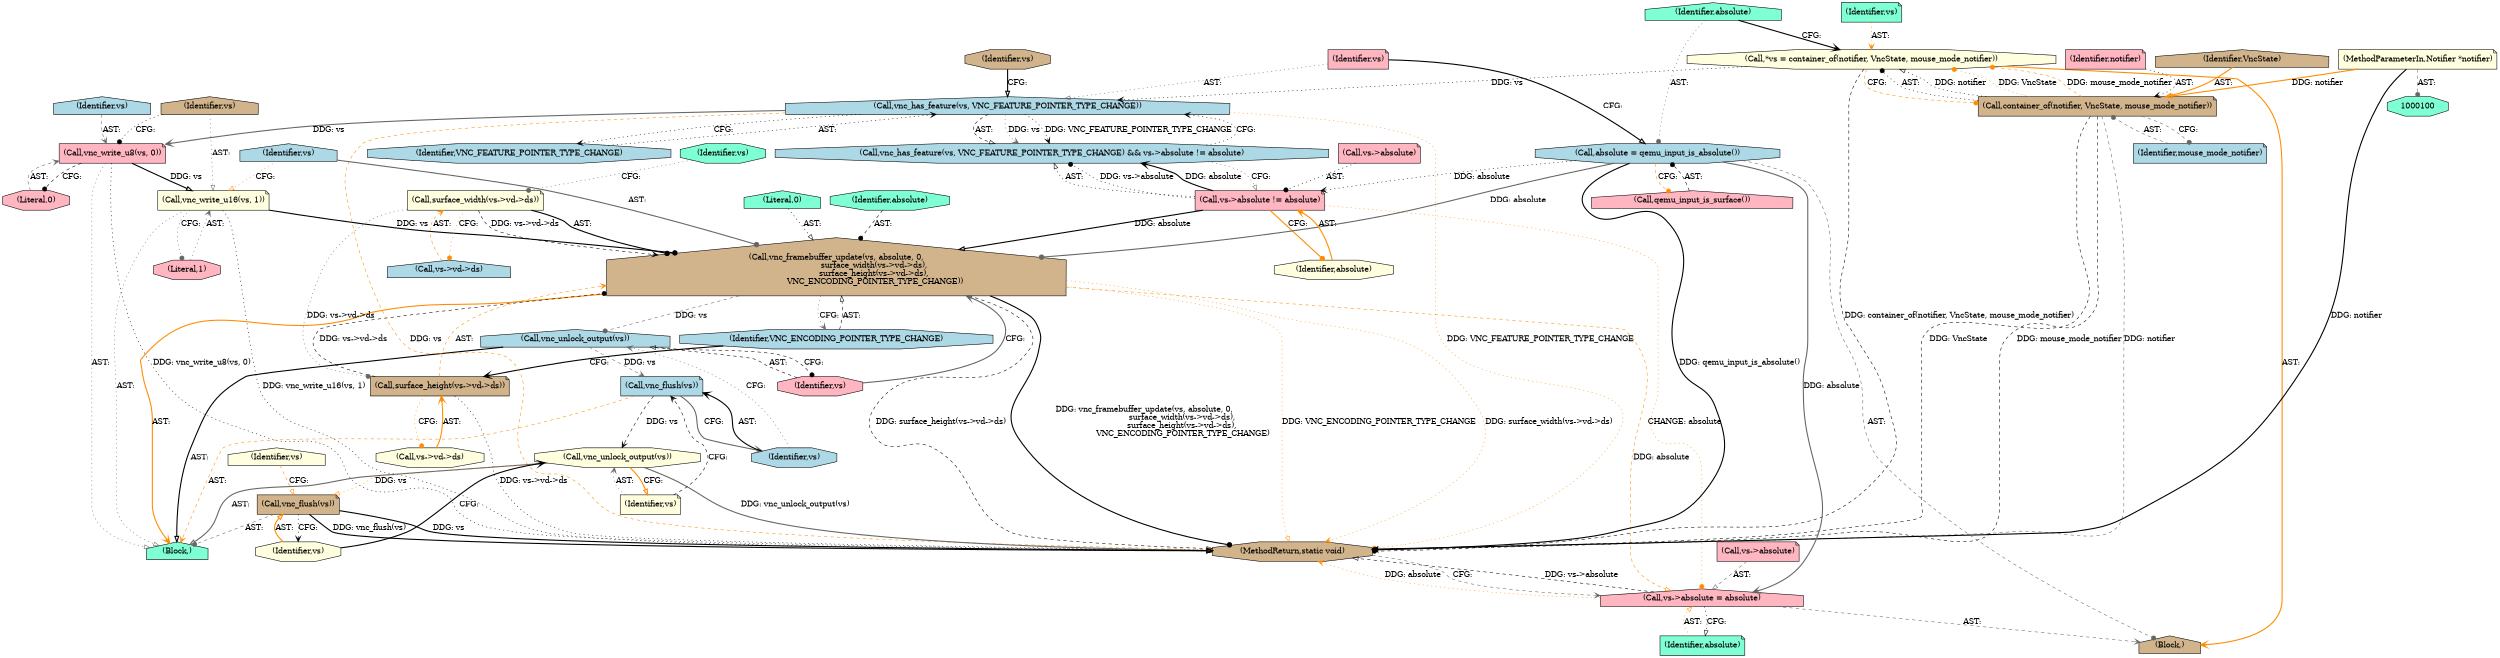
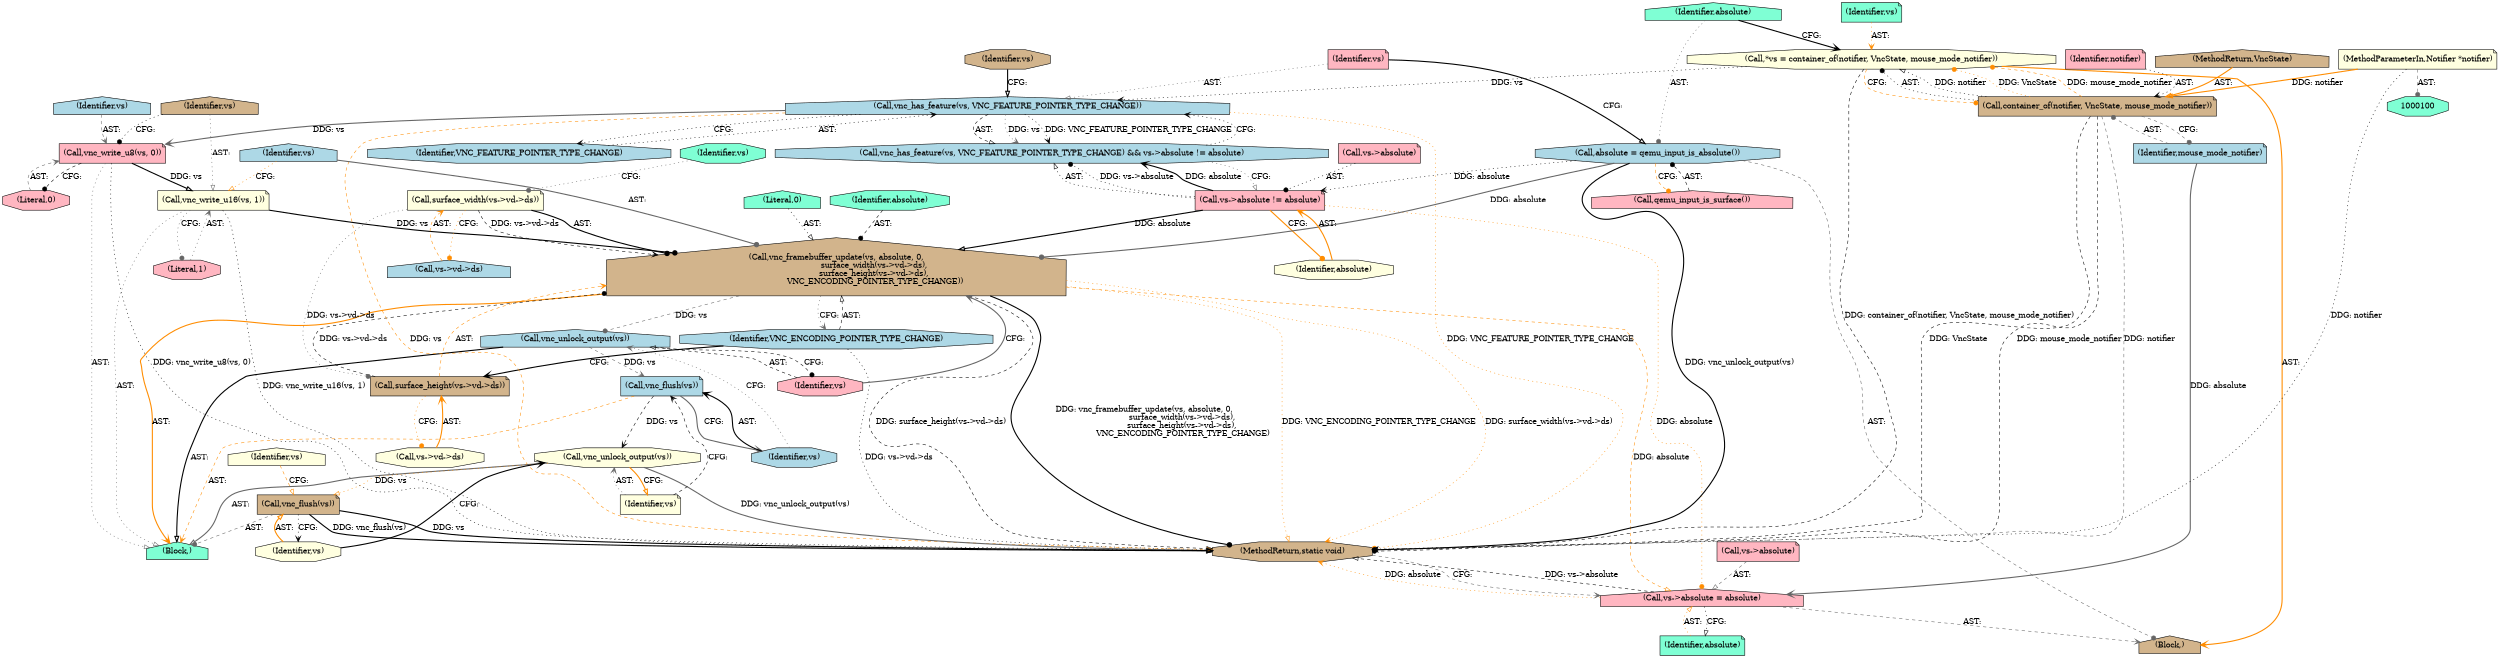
(2242, 59) -> (2242, 59)
(1740, 363) -> (1740, 363)
(1805, 363) -> (2176, 544)
(1685, 422) -> (1685, 422)
(2097, 528) -> (2097, 528)
(794, 543) -> (958, 537)
